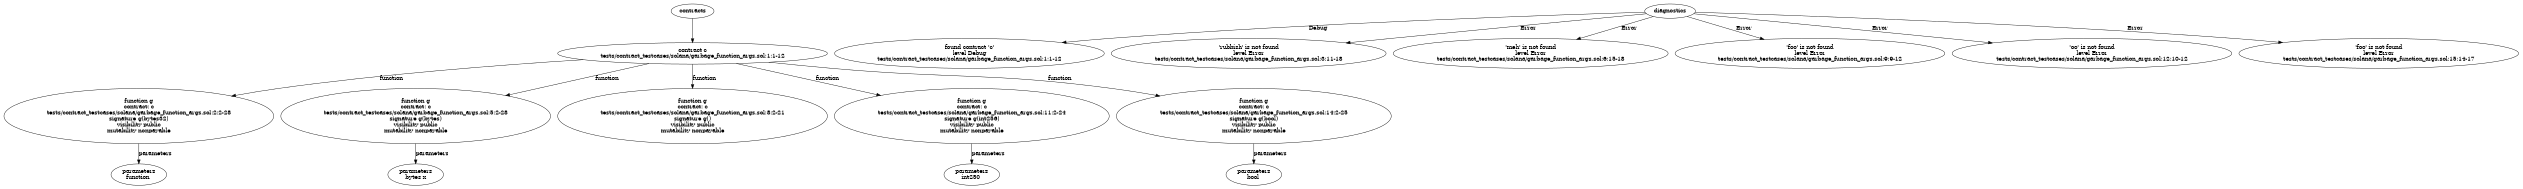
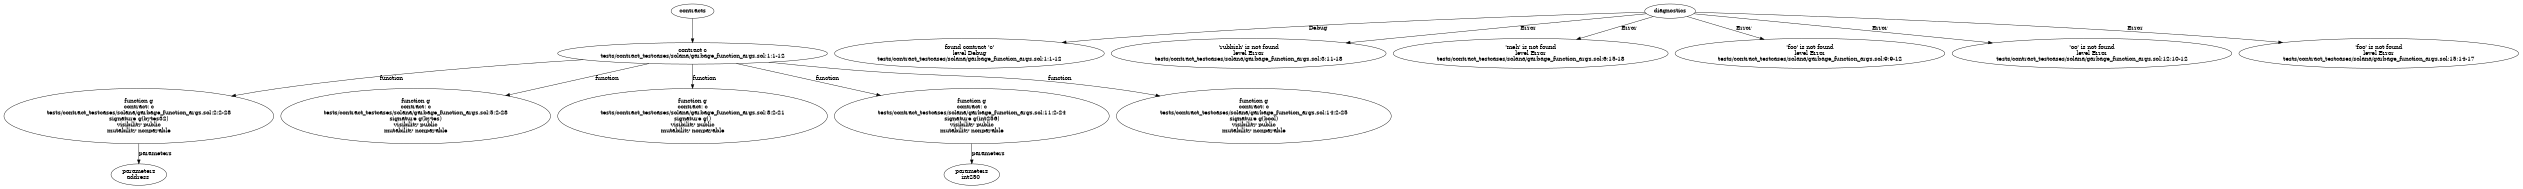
(139, 175) -> (139, 175)
(416, 175) -> none
(1254, 175) -> none
